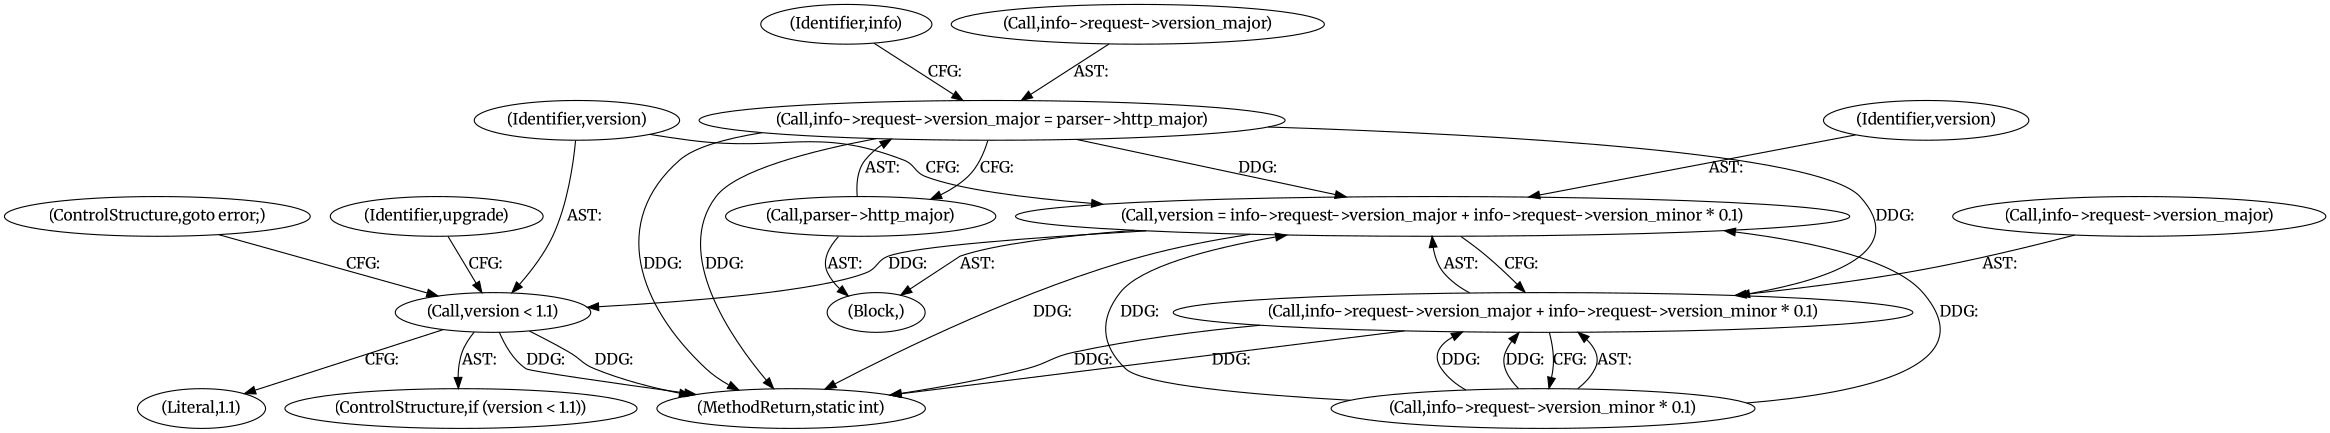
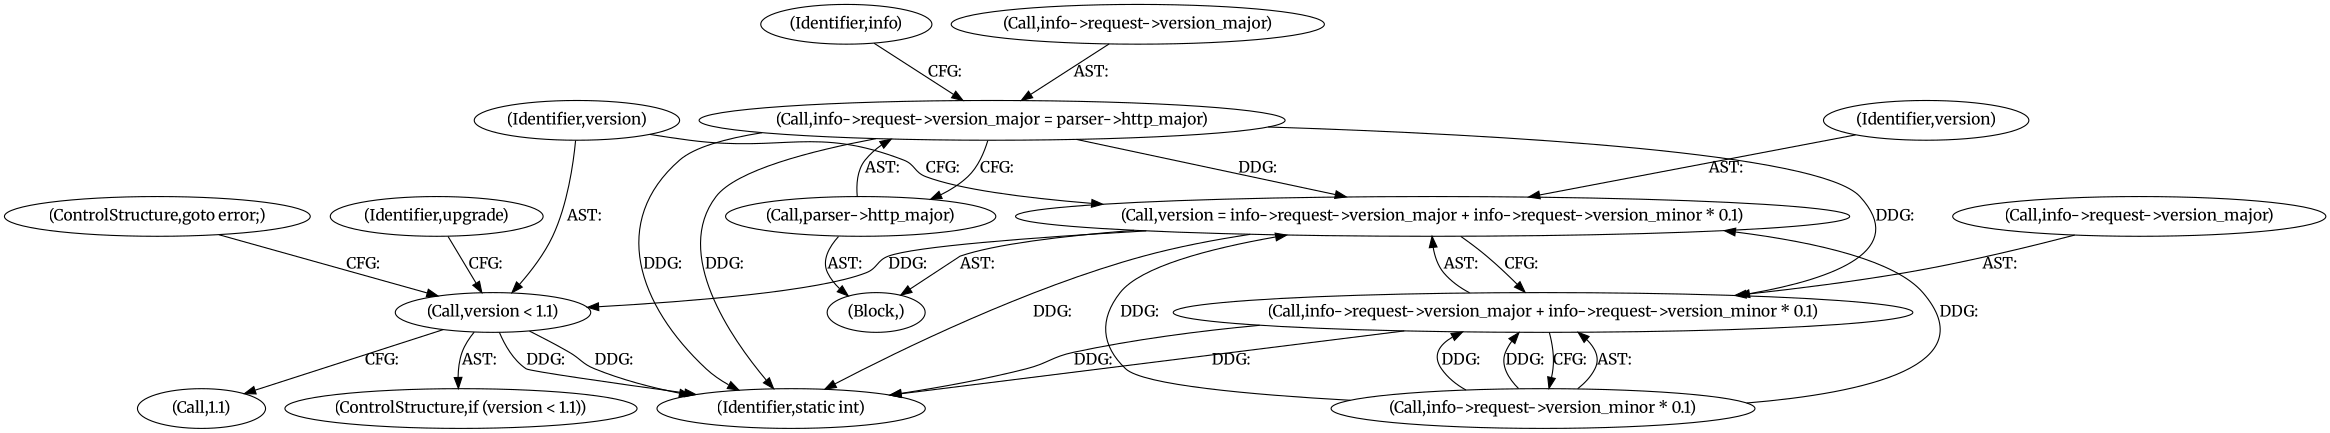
(202, 409) -> (202, 409)
(791, 409) -> (791, 409)
